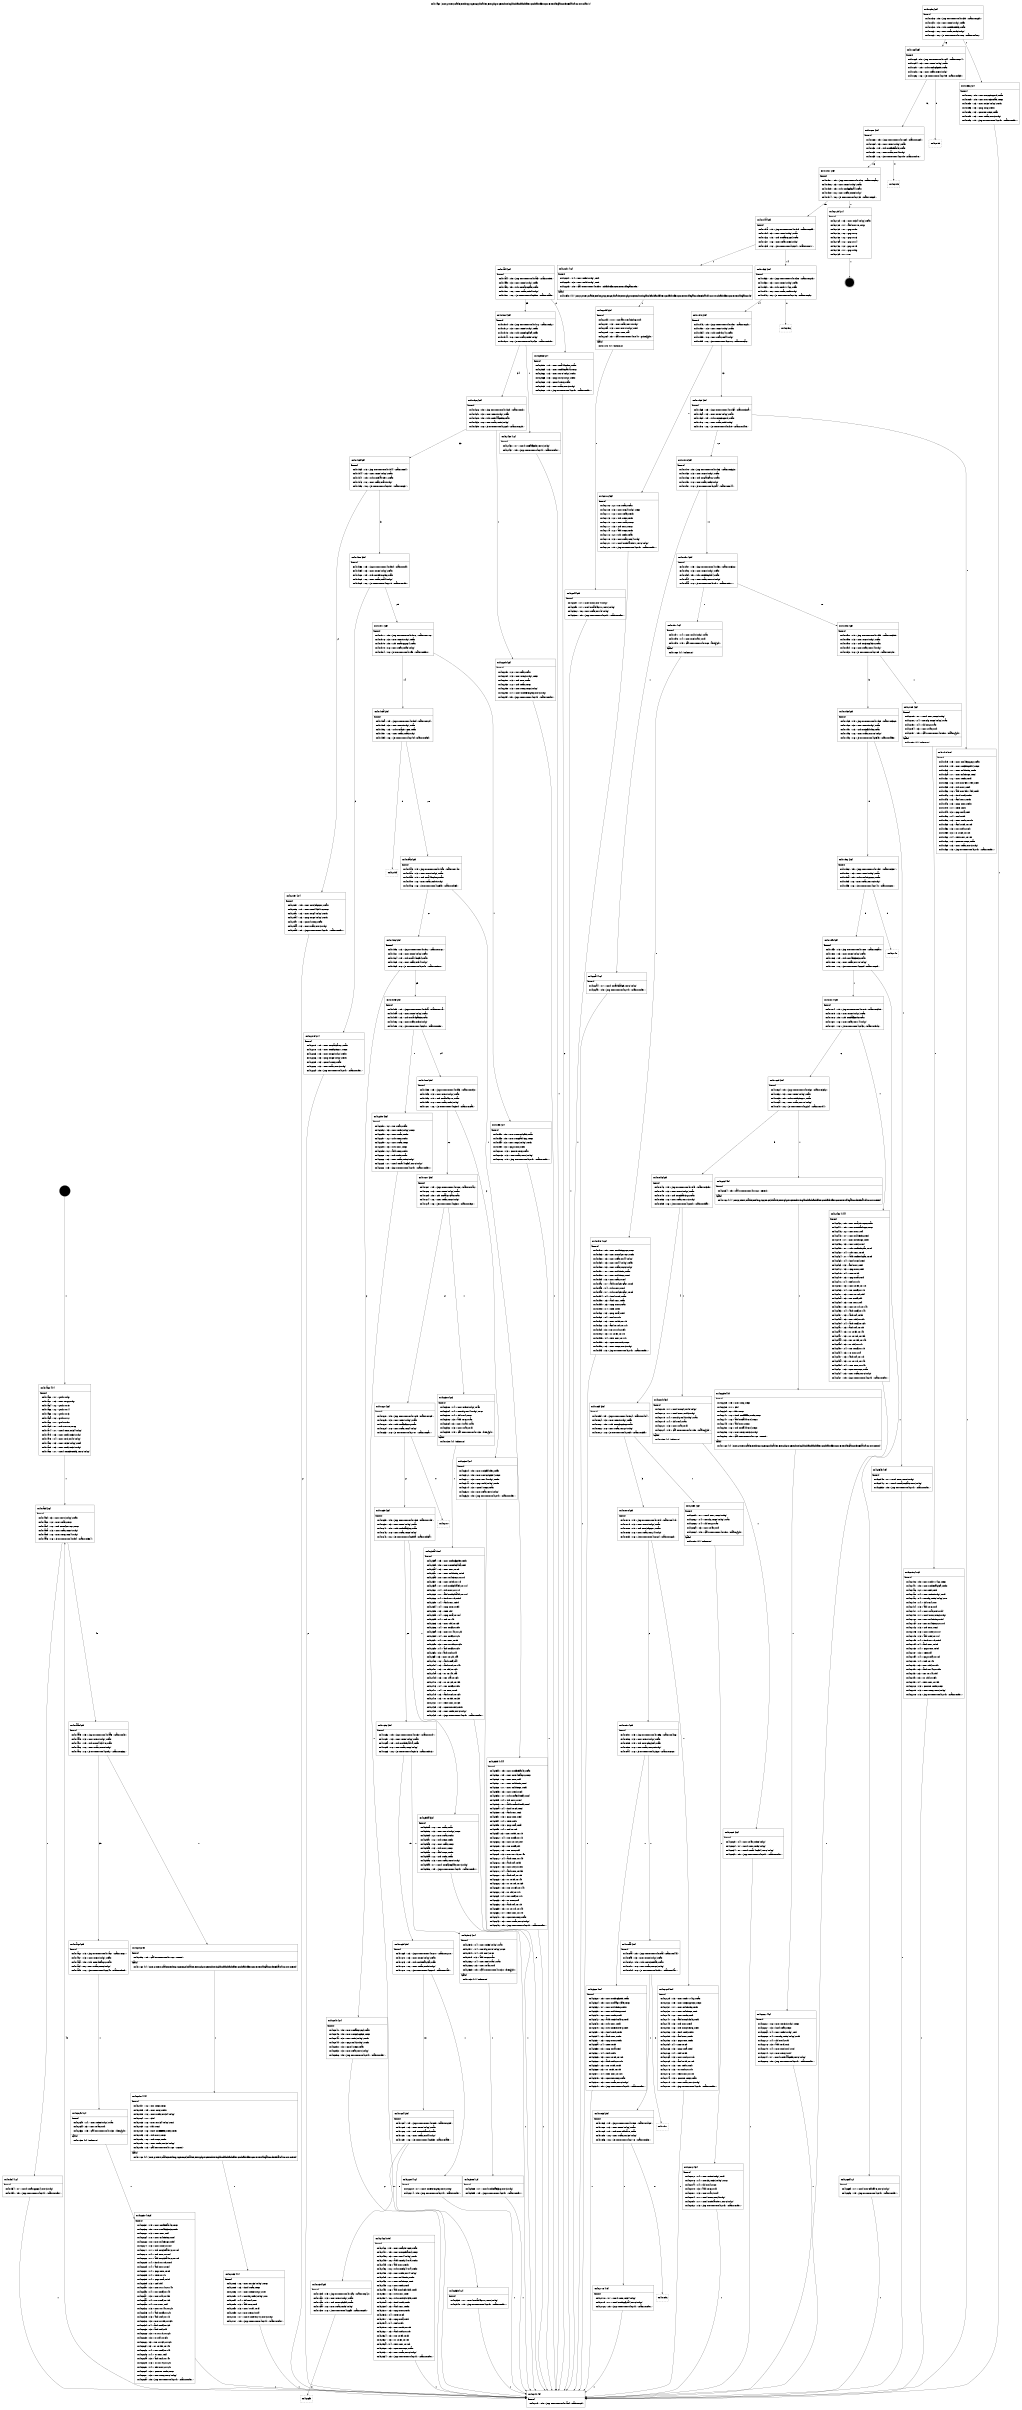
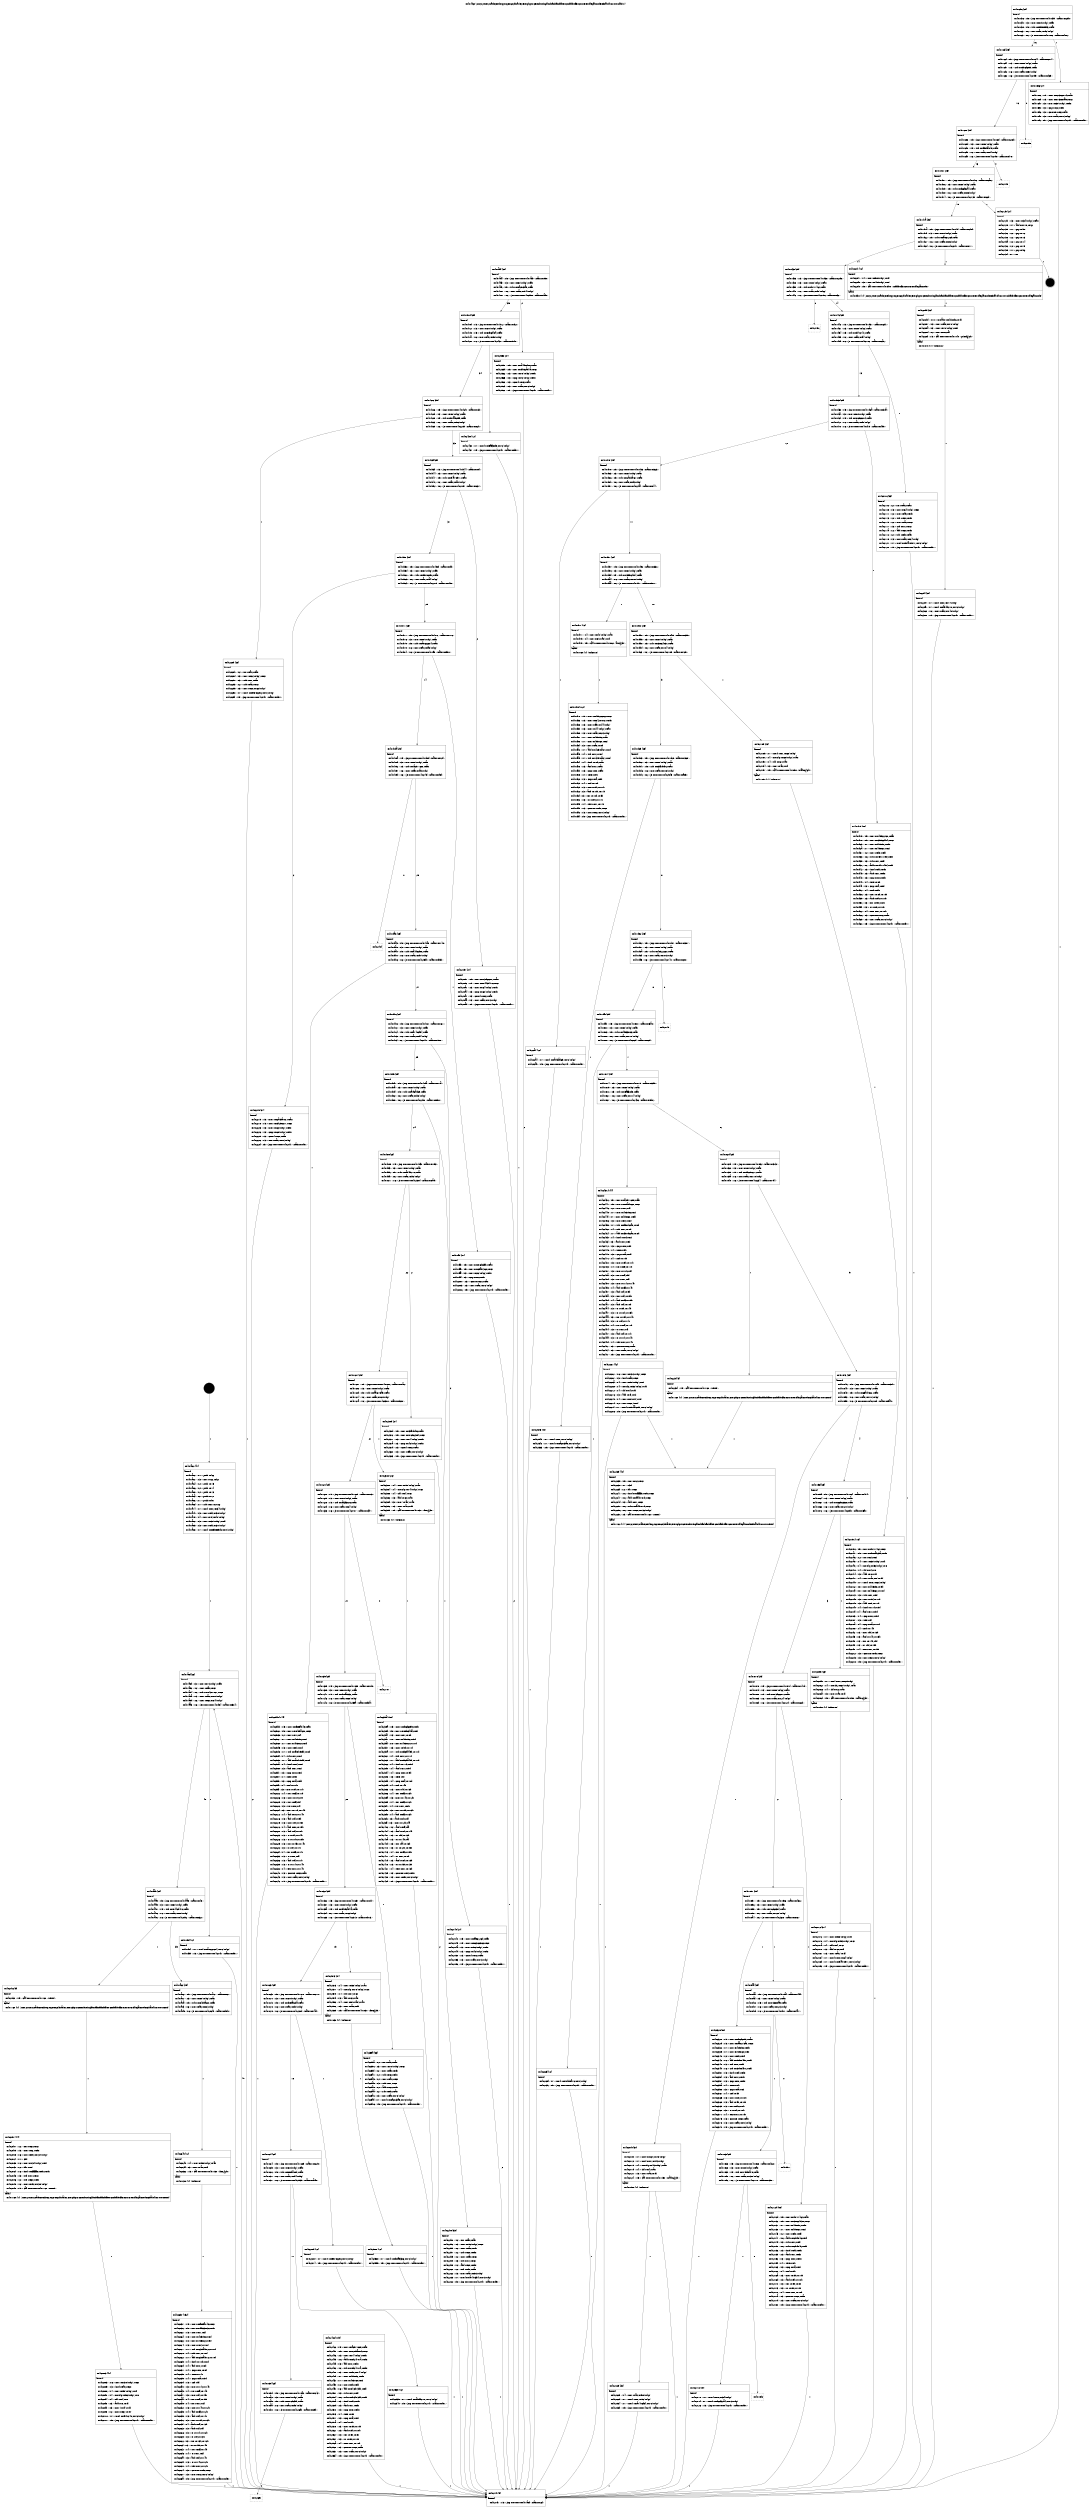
(792, 1730) -> (661, 1441)
(585, 1872) -> (675, 2399)
